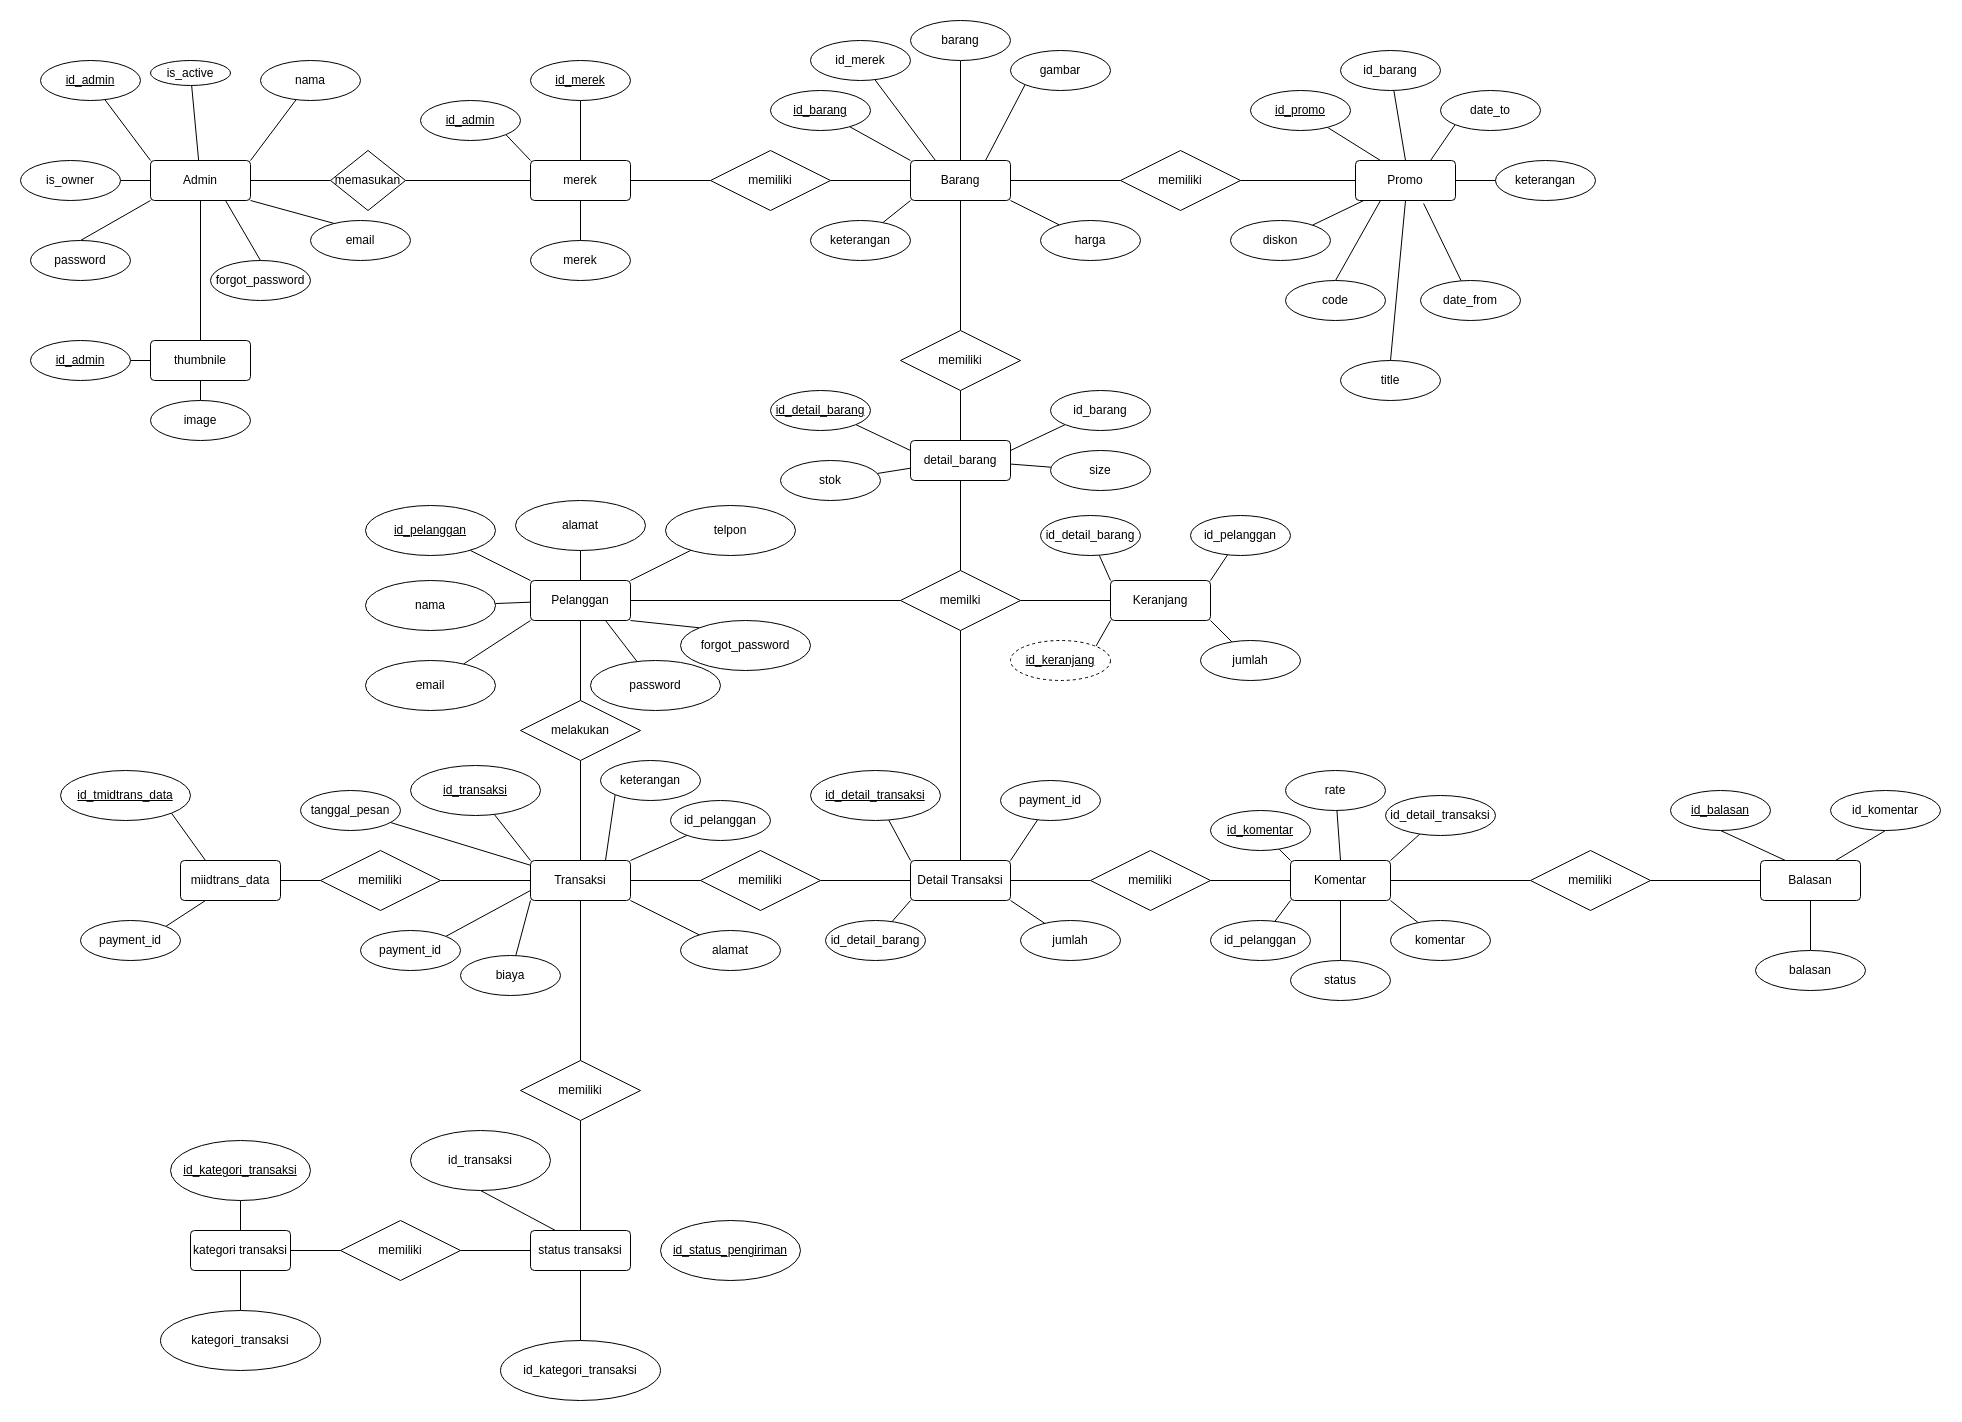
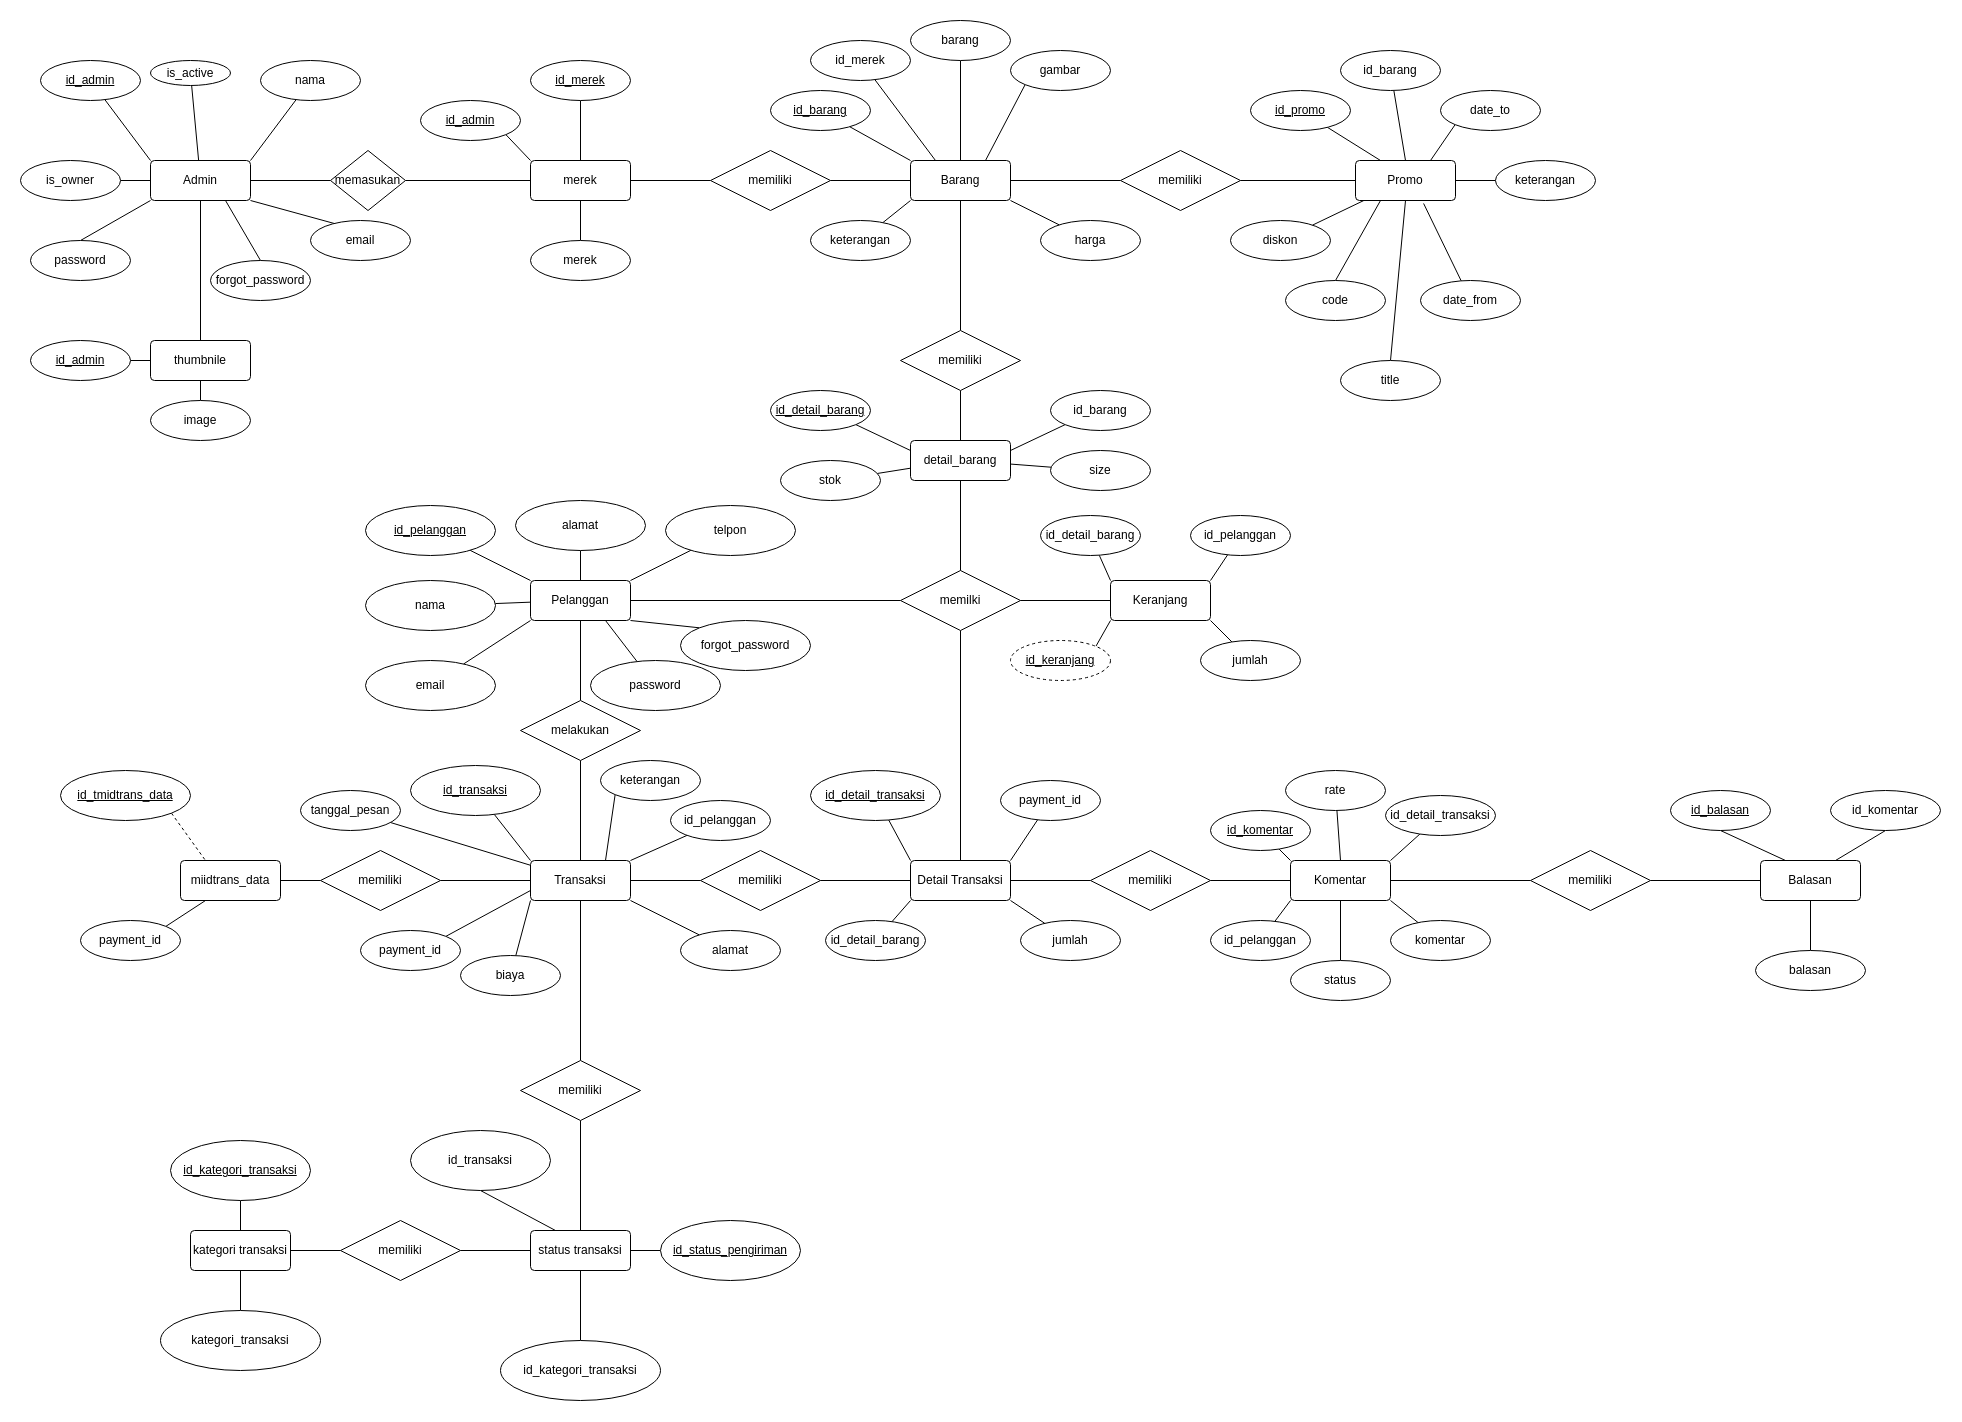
(188, 836) -> (188, 836)
none -> (646, 1251)
